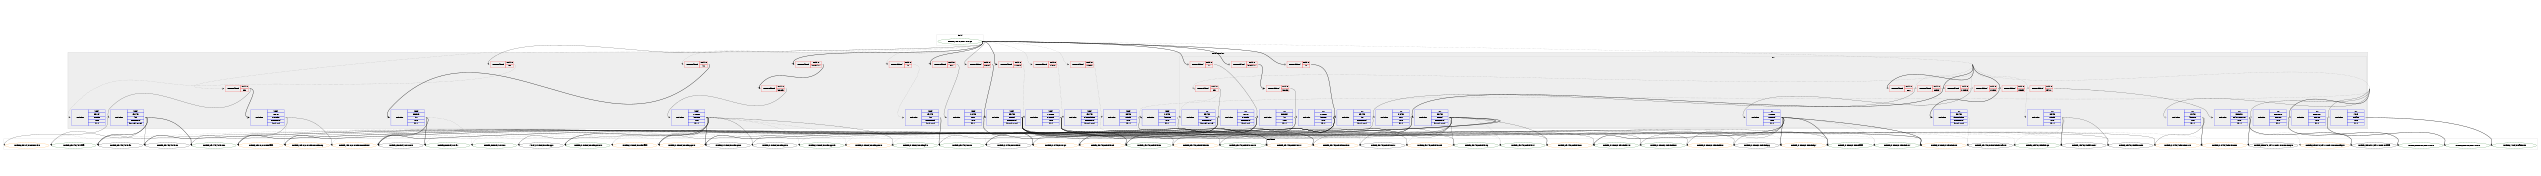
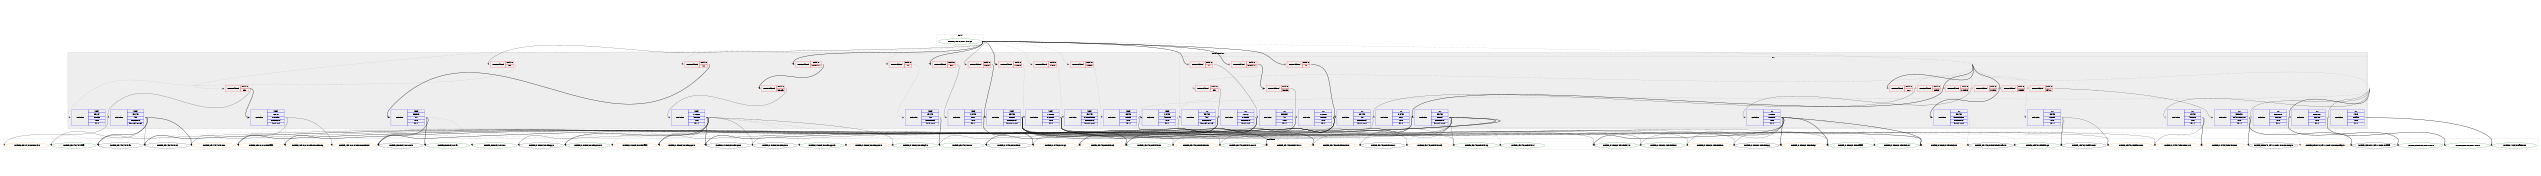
(214, 145) -> (214, 145)
(541, 145) -> (541, 145)
(1570, 145) -> none
(2131, 145) -> (2131, 145)
